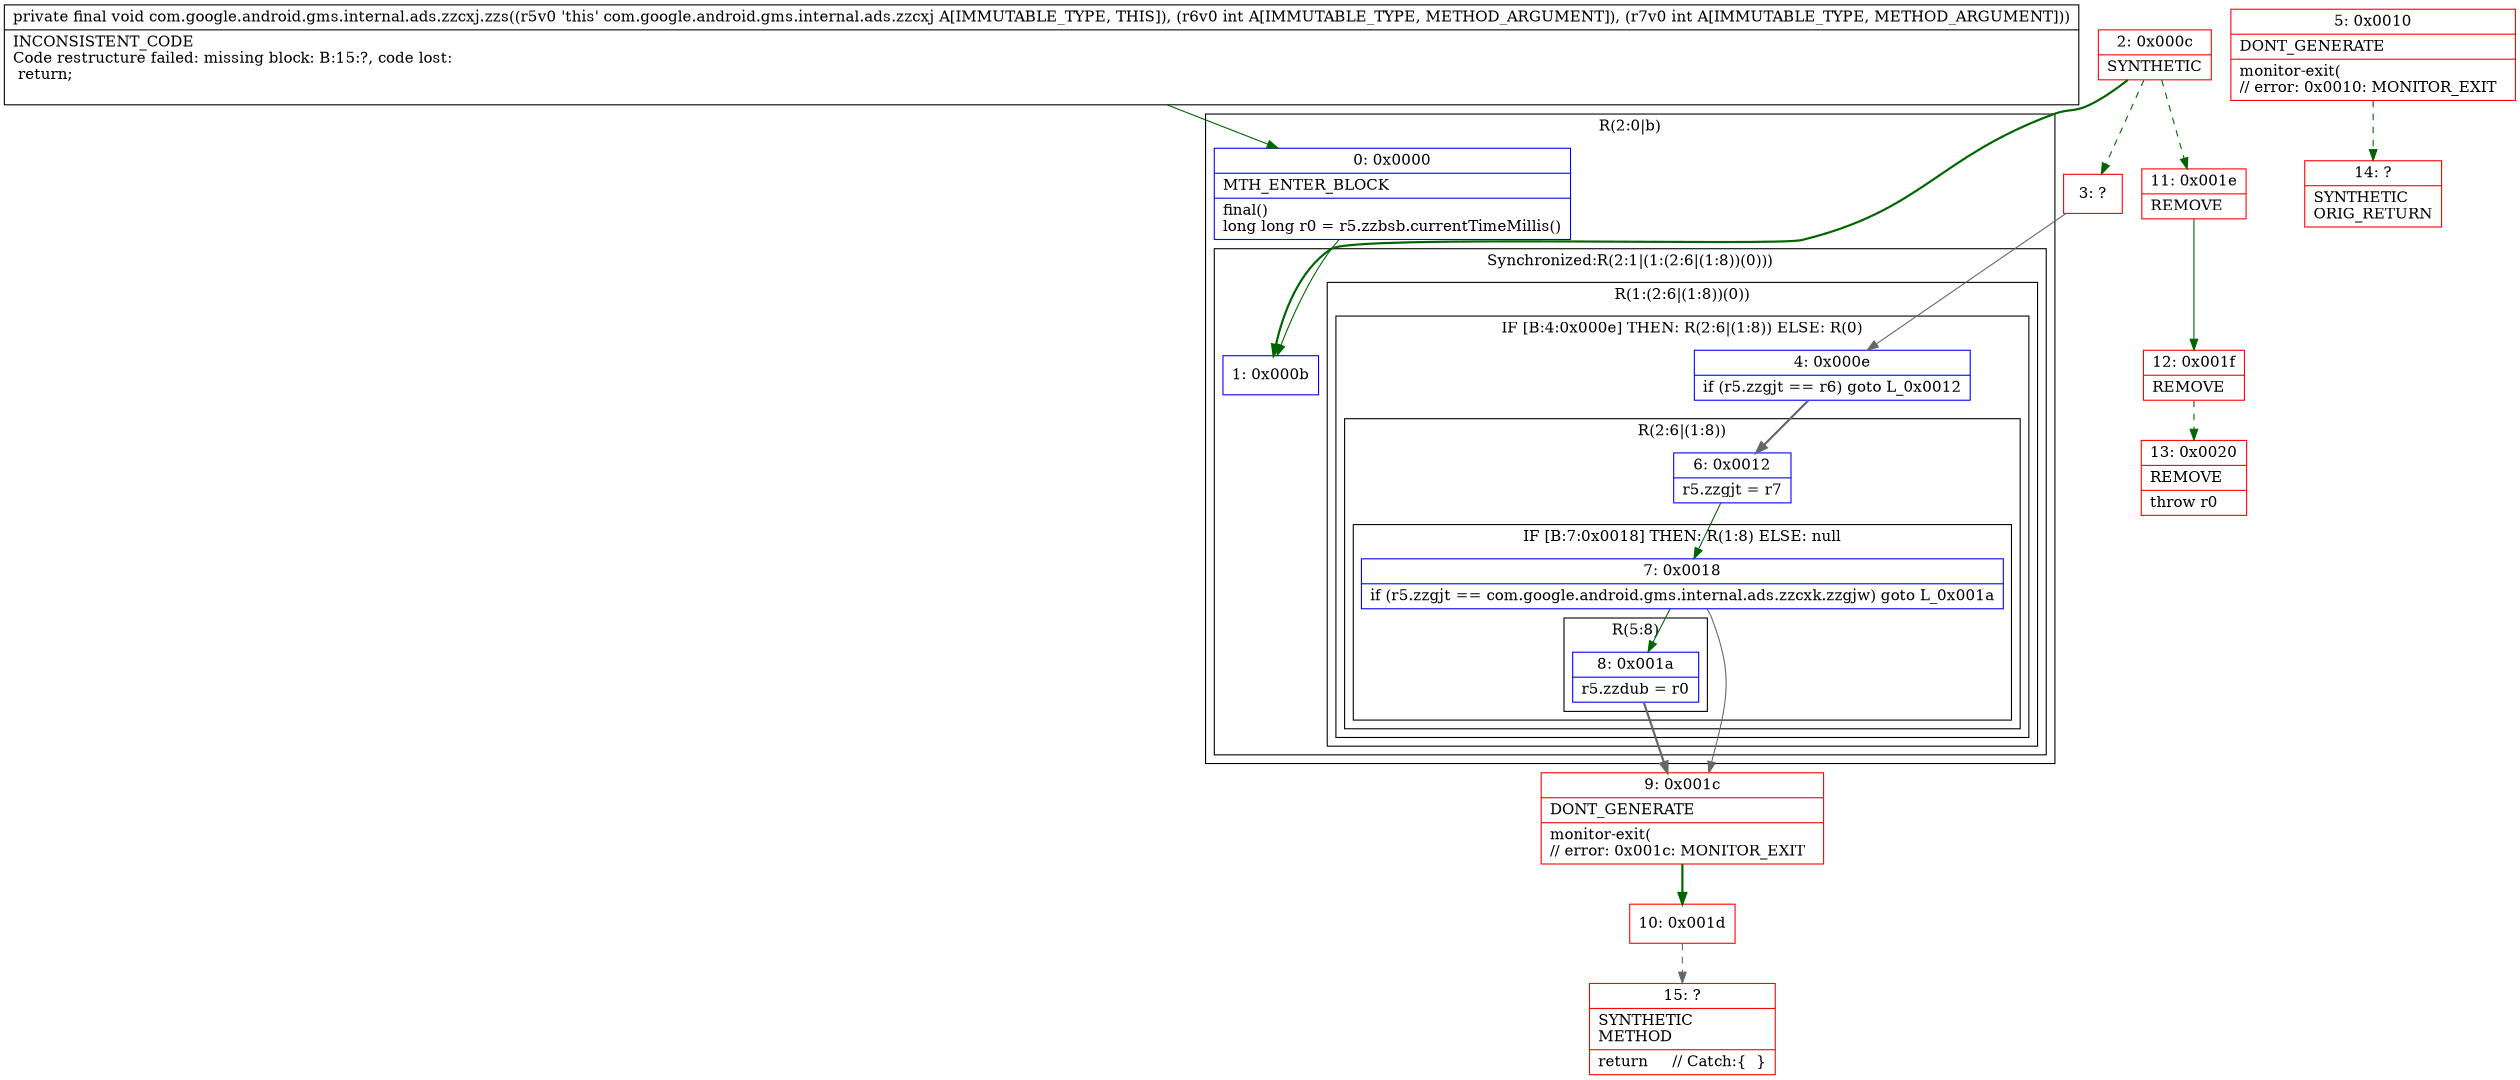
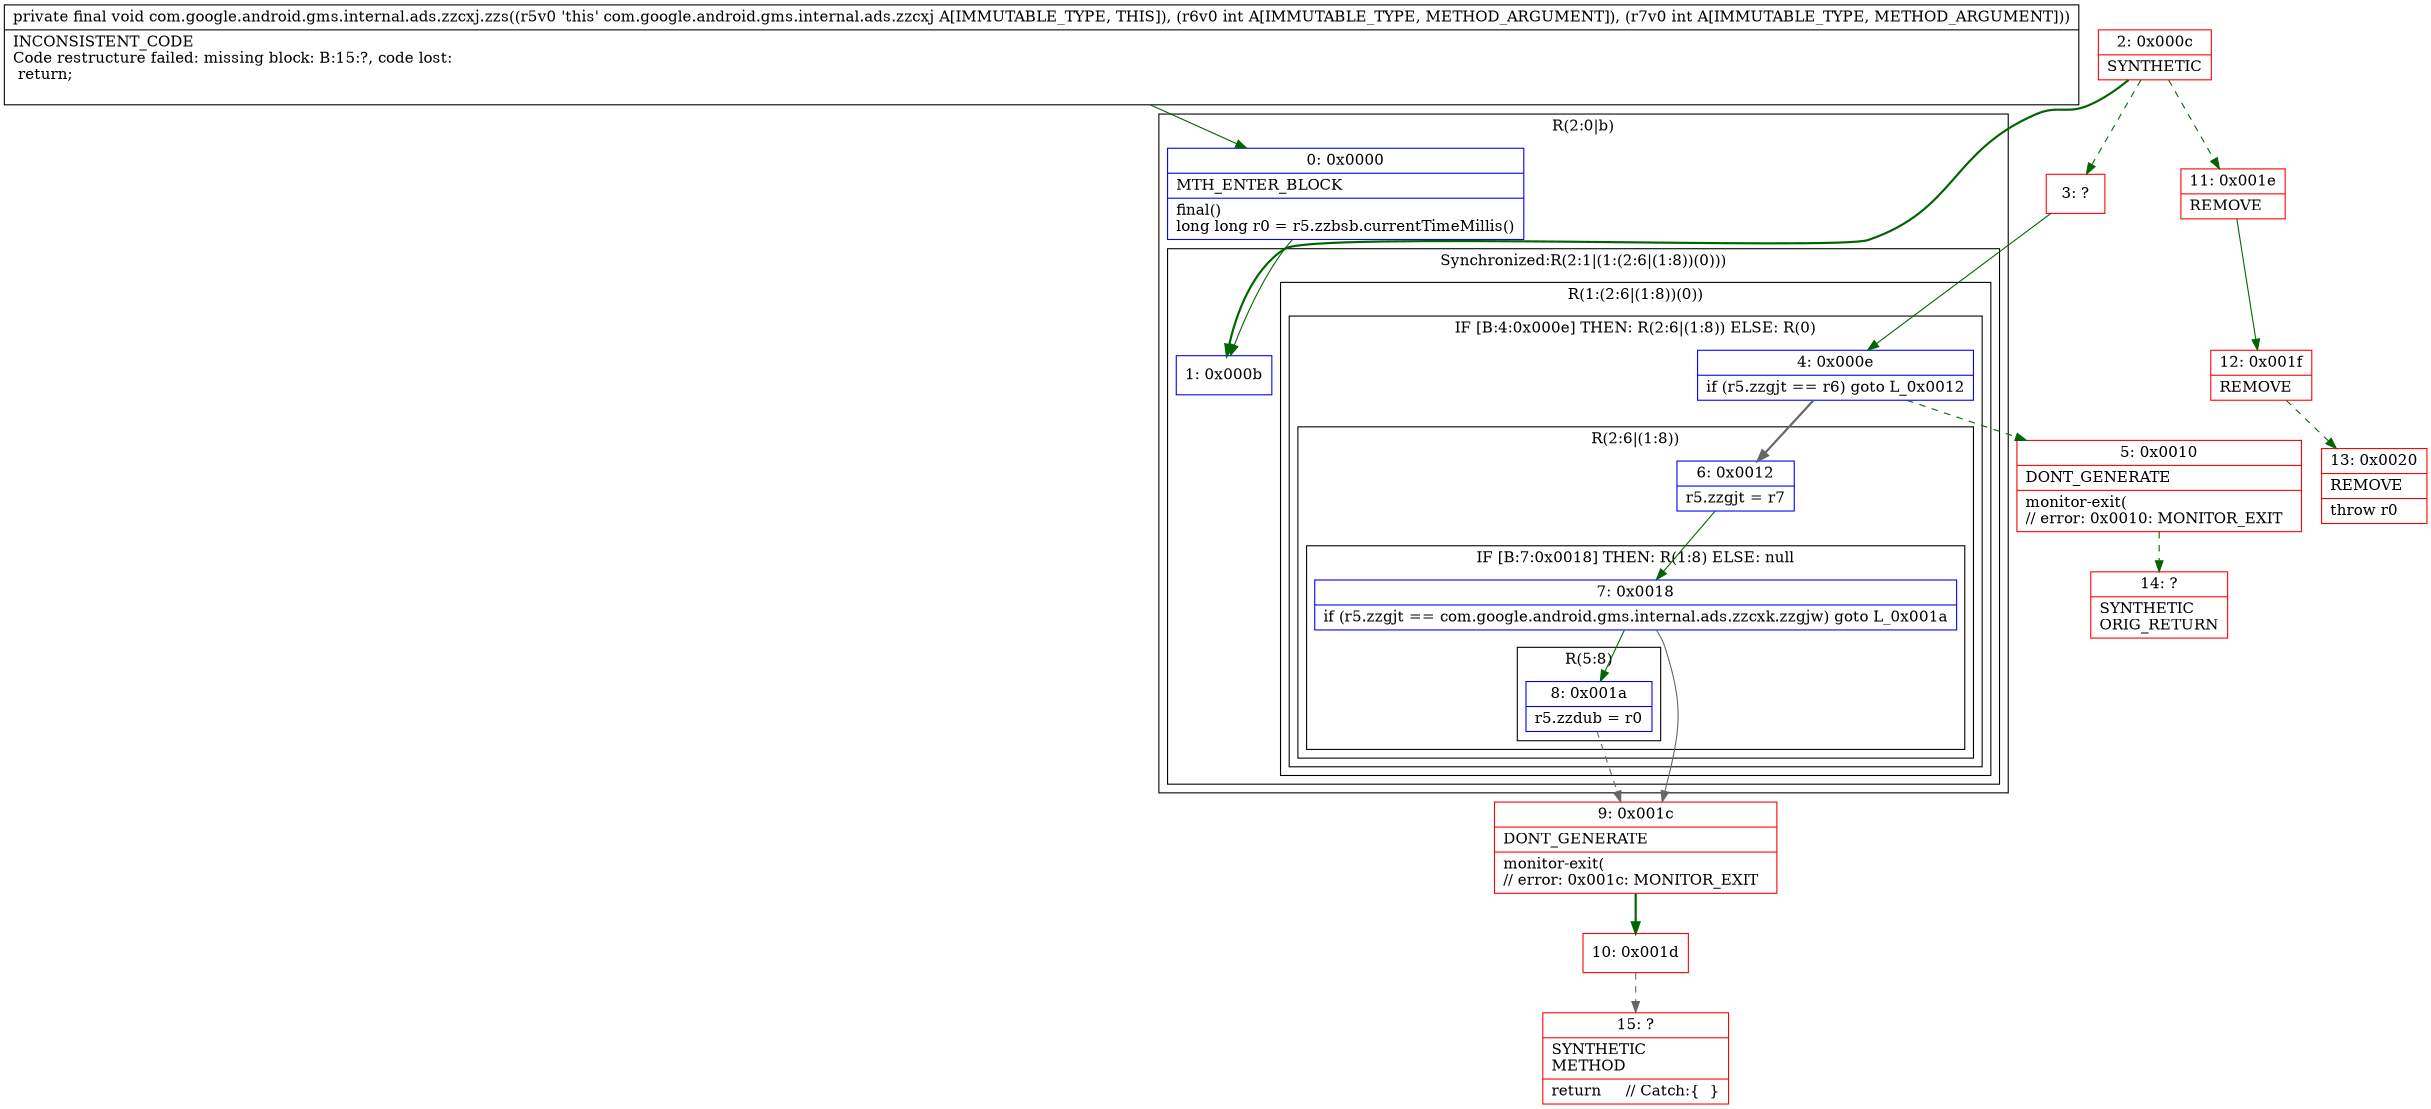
(1976, 275) -> (1968, 275)
none -> (1961, 419)
(1654, 732) -> (1607, 762)
